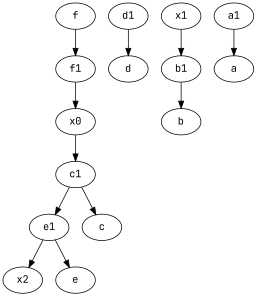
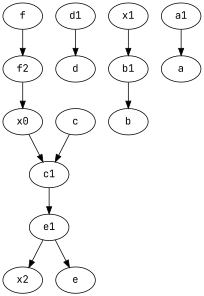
(76, 69) -> (23, 69)
(87, 198) -> (64, 145)
